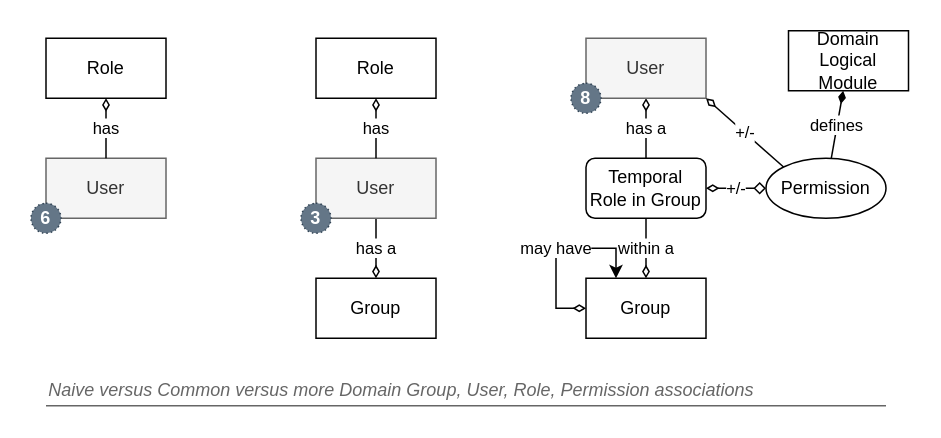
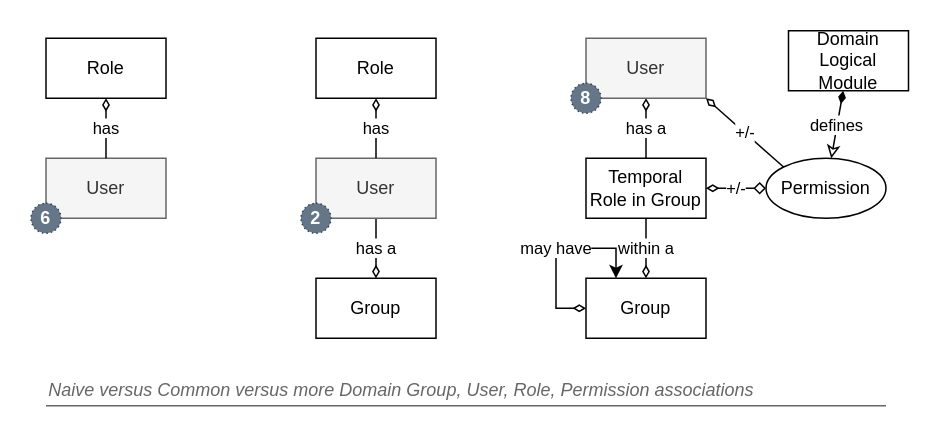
(832, 151) -> (833, 147)
(646, 188) -> (646, 188)
(316, 218) -> (316, 218)
